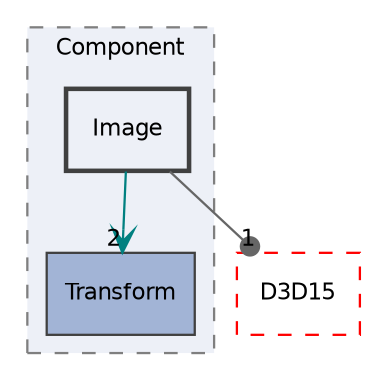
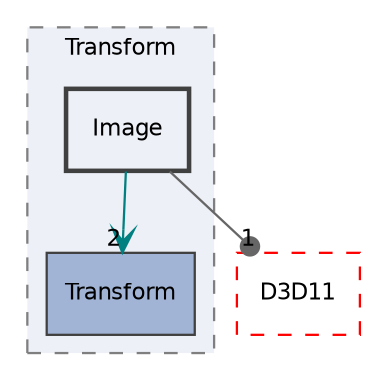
(121, 49) -> (121, 49)
(298, 294) -> (298, 294)
